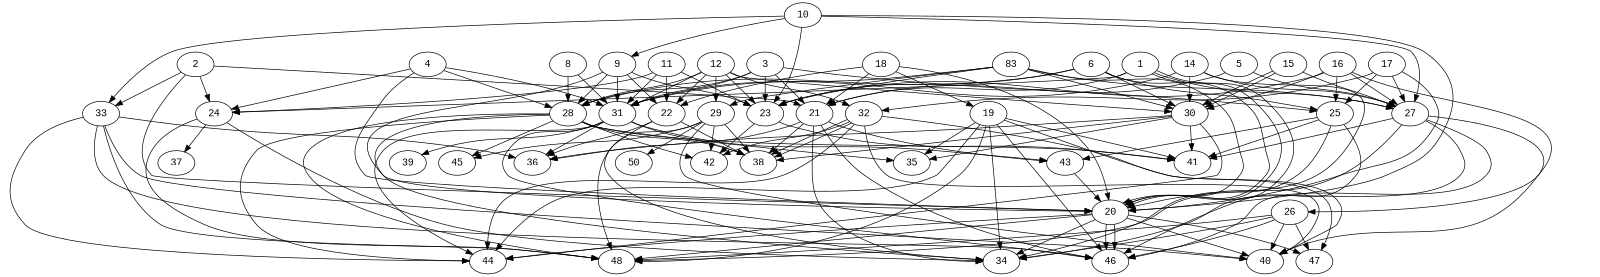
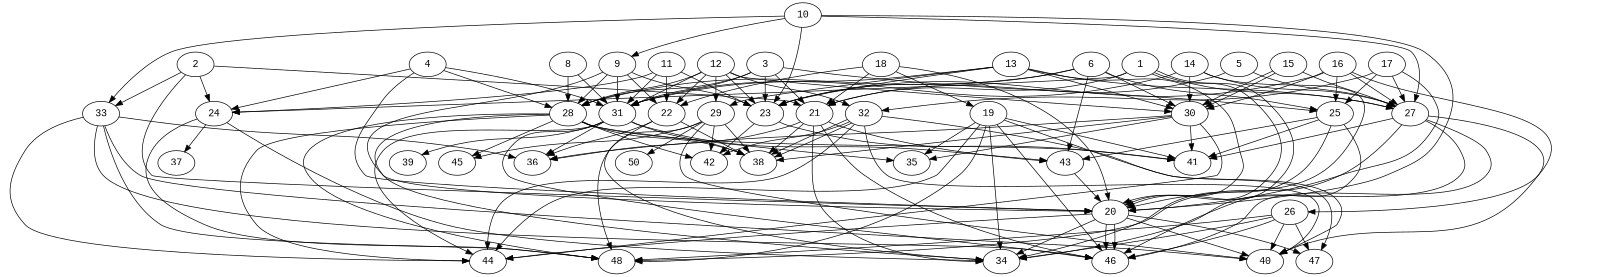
(1011, 64) -> (1011, 64)
(1257, 118) -> (1079, 110)
(844, 239) -> none
